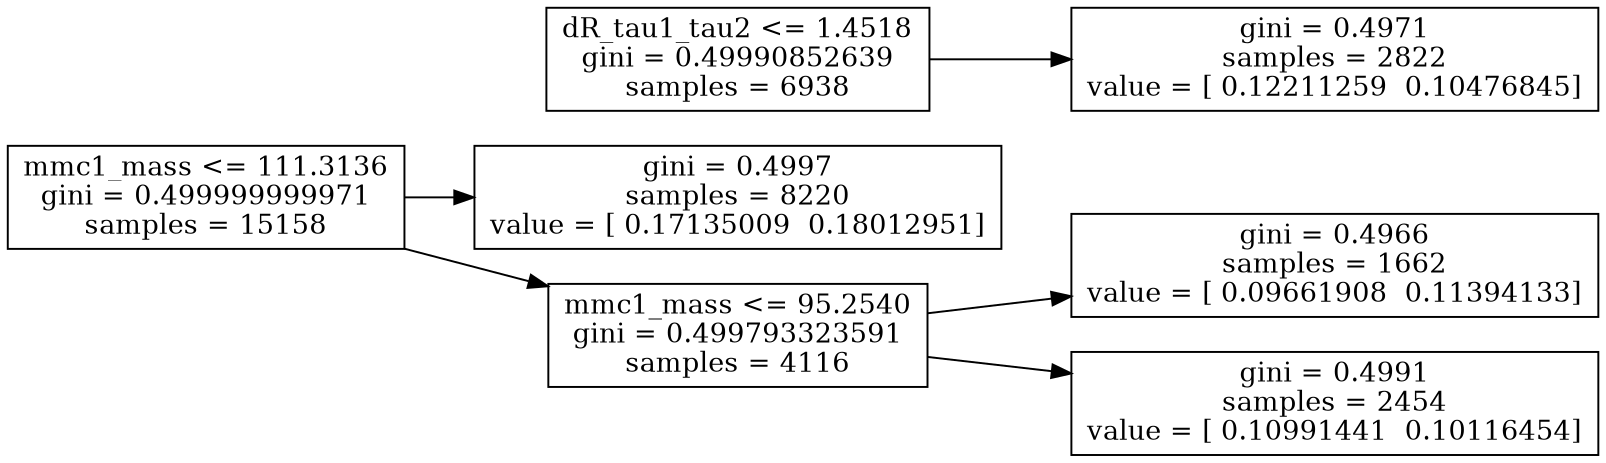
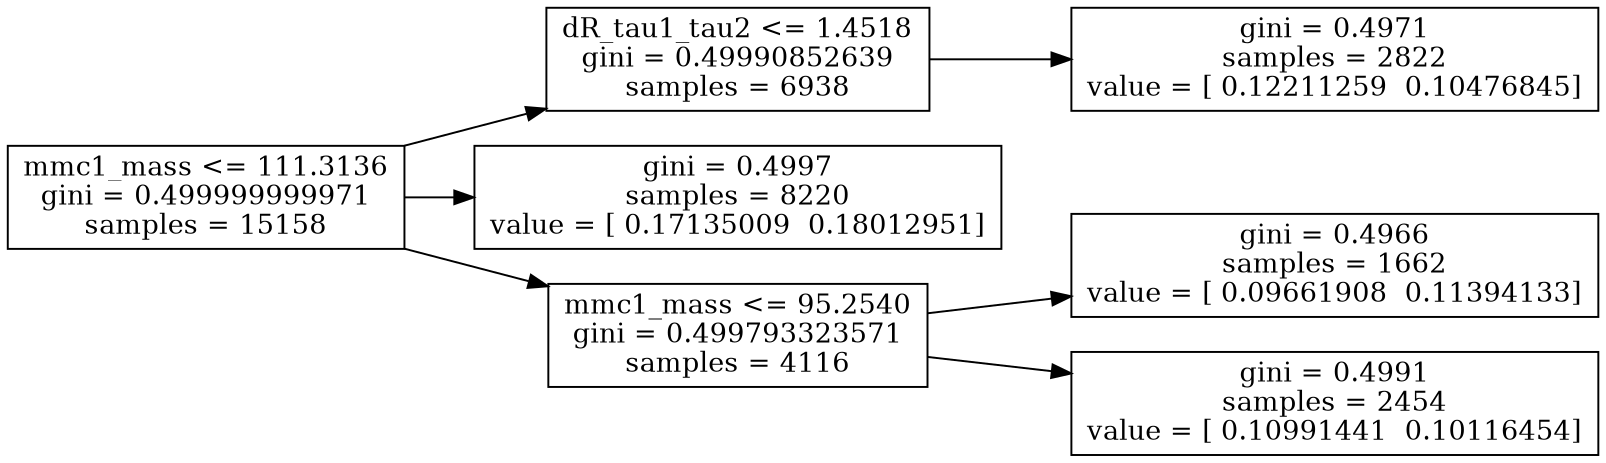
none -> (466, 130)
(738, 335) -> (738, 335)
